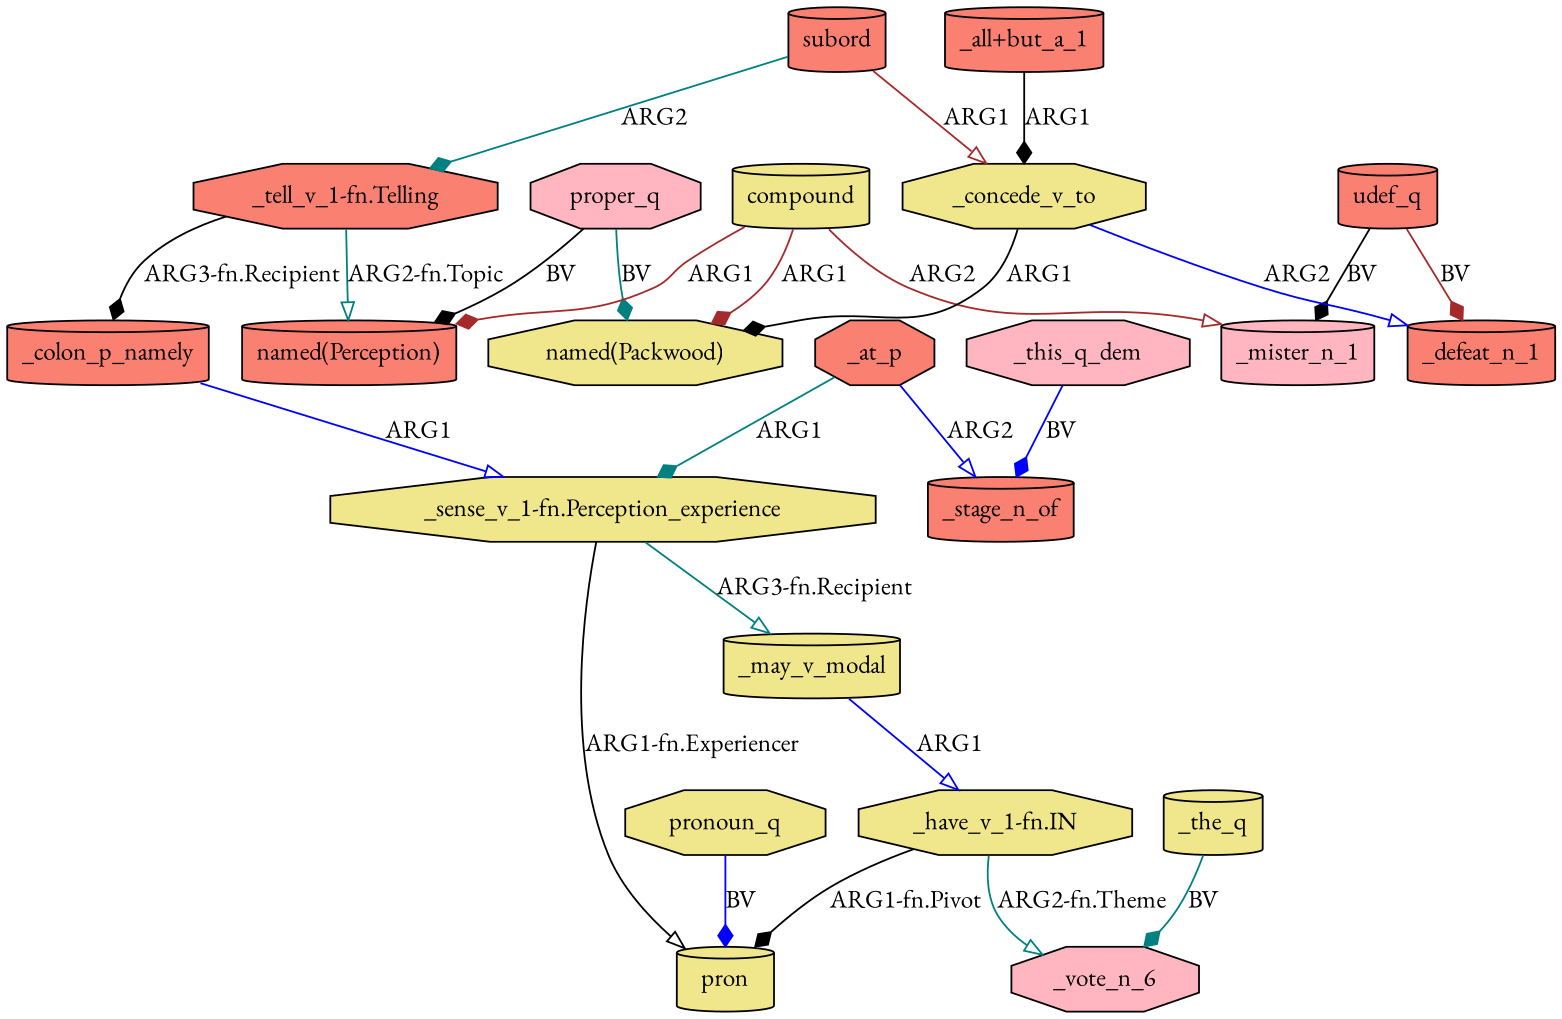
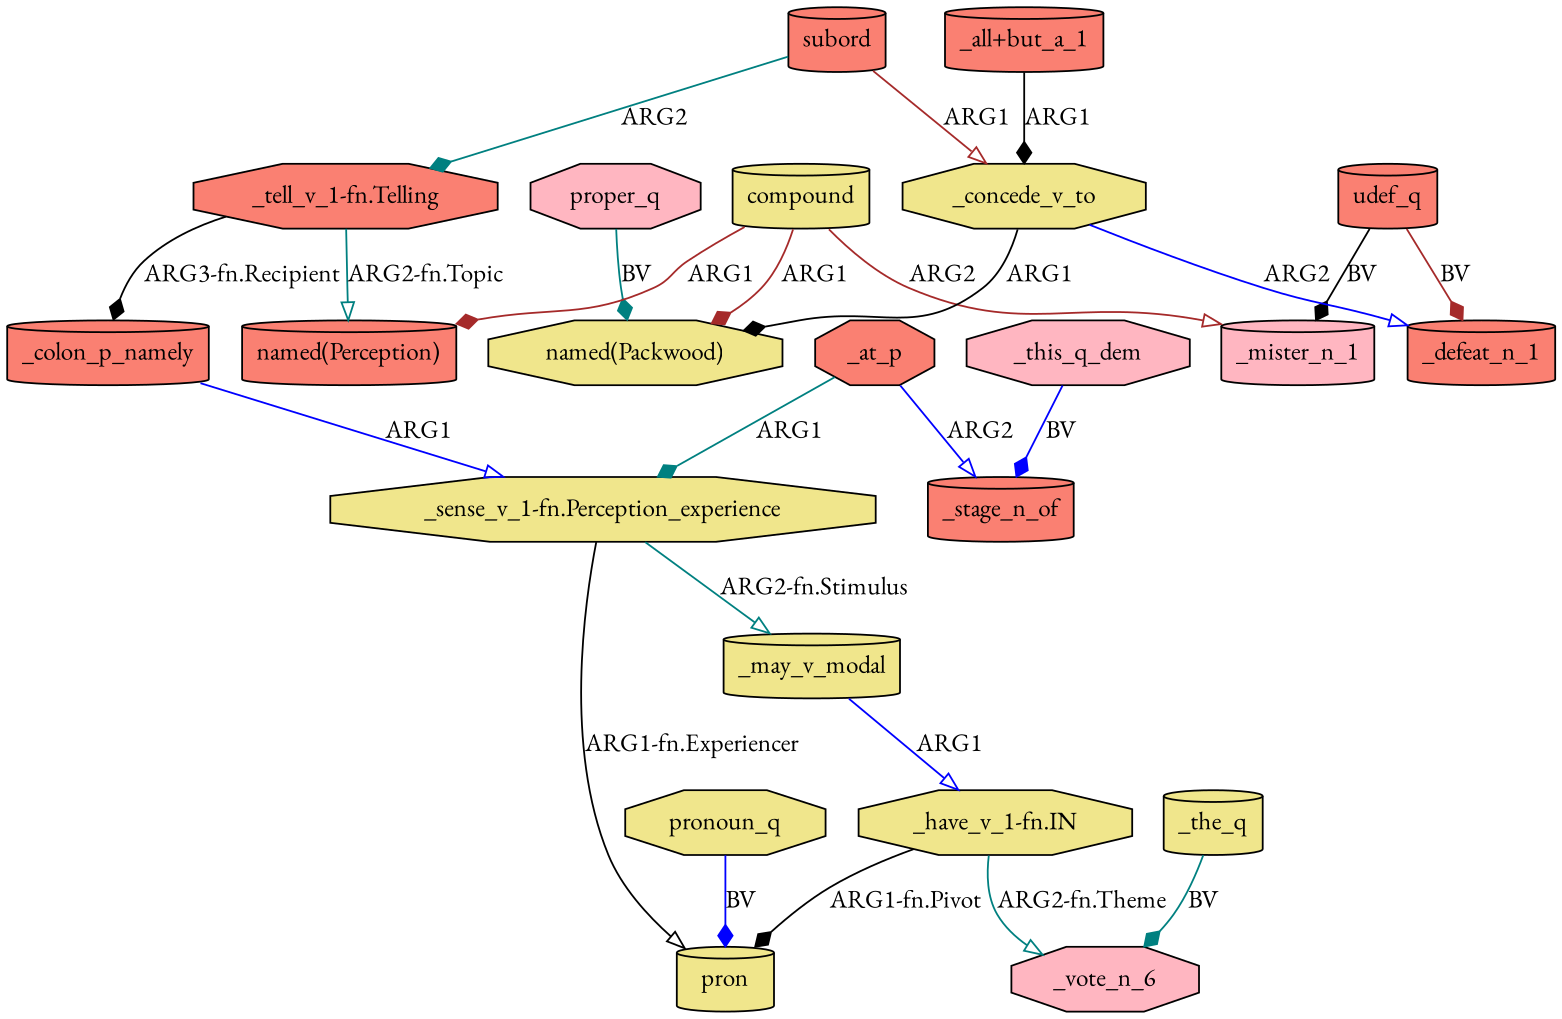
(523, 277) -> none
(814, 588) -> (814, 588)
